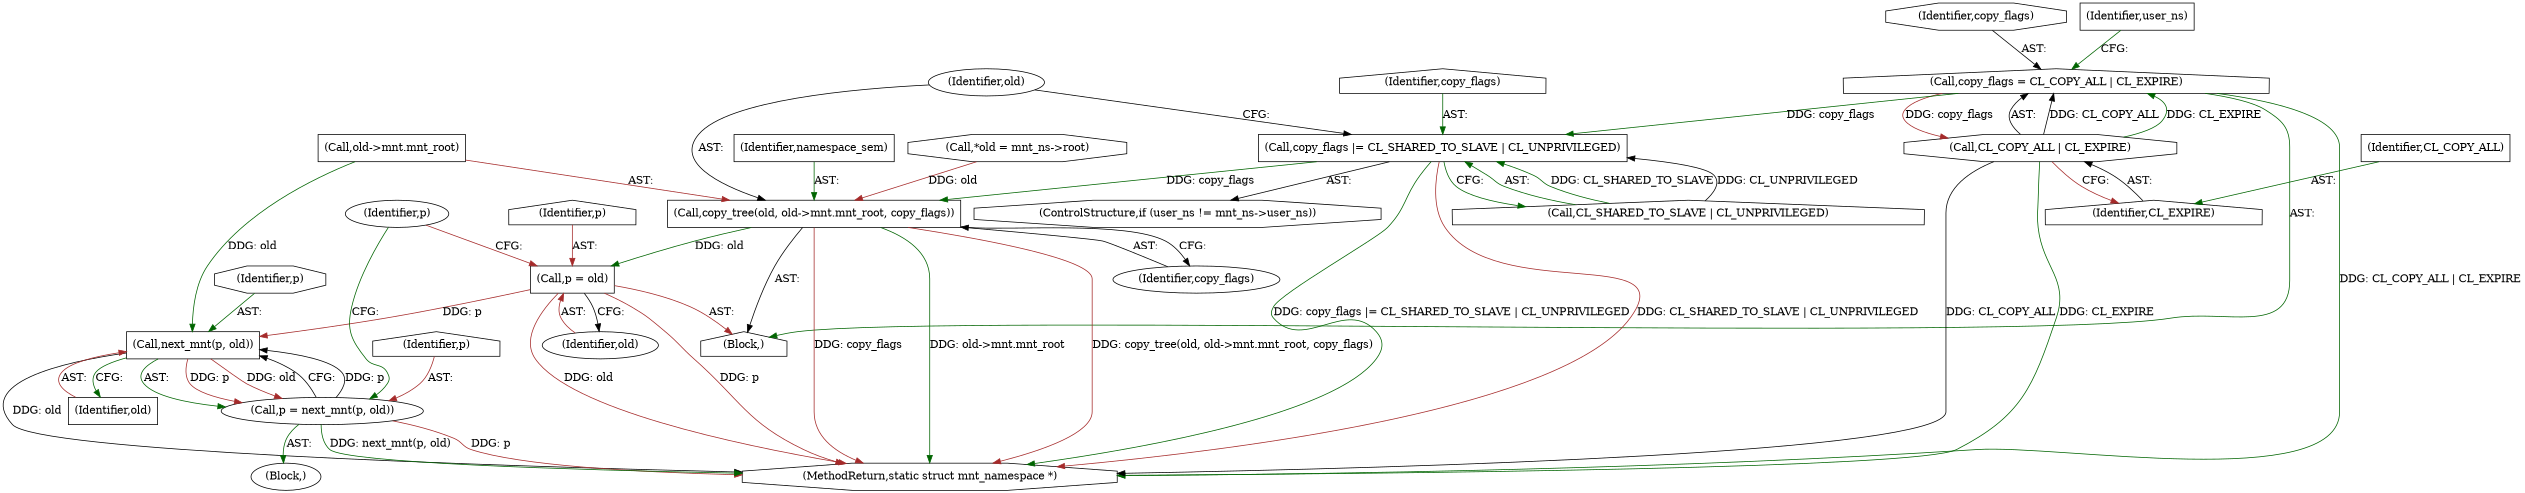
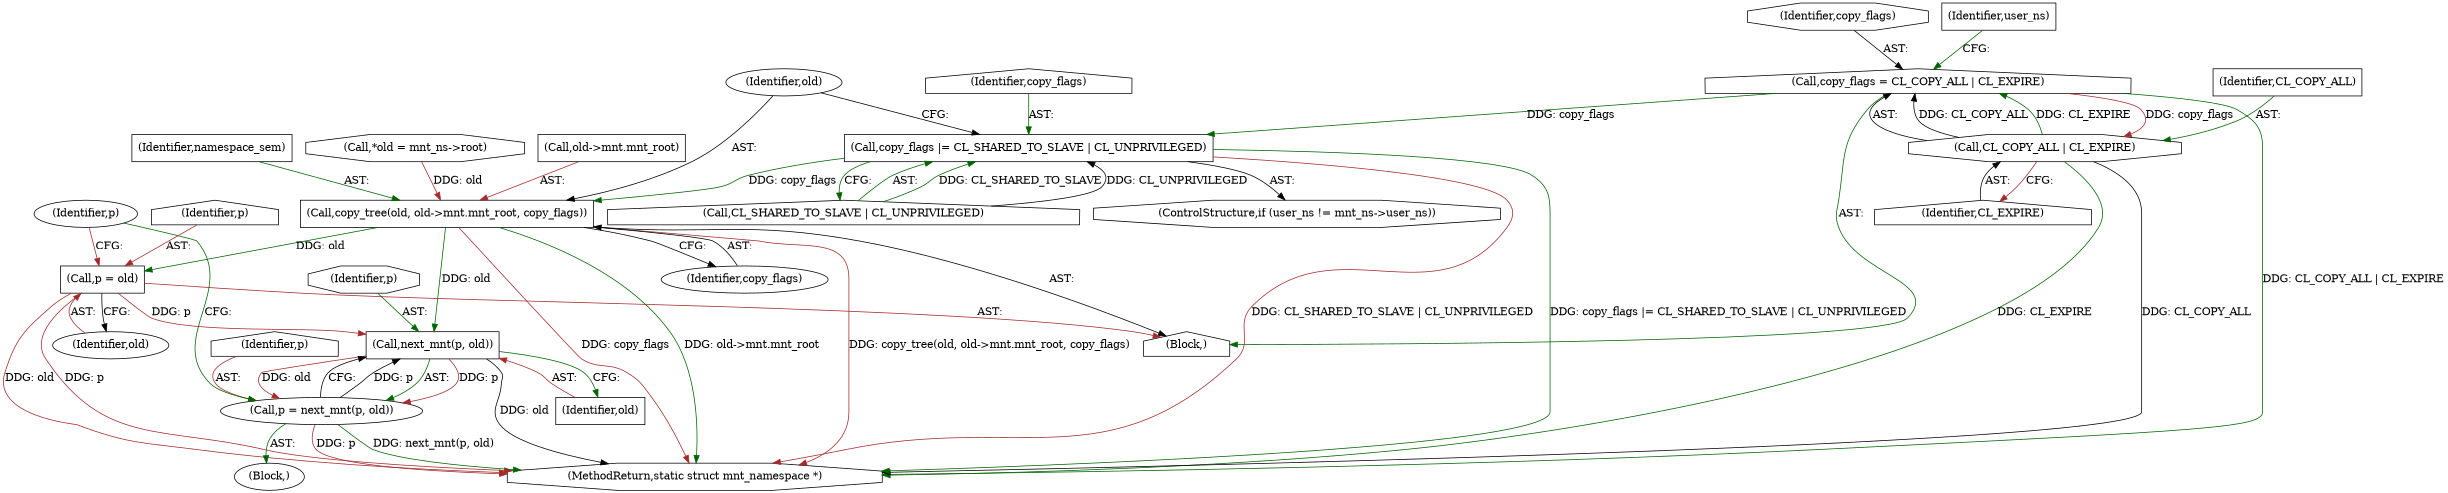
(2295, 181) -> (2226, 125)
(249, 222) -> (440, 276)
